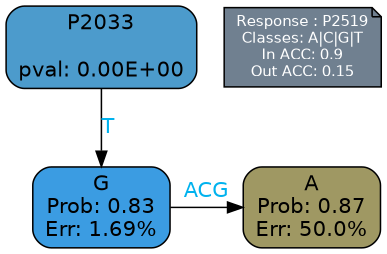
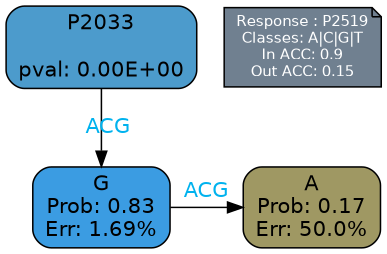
(108, 127) -> (108, 127)
(312, 207) -> (312, 207)
